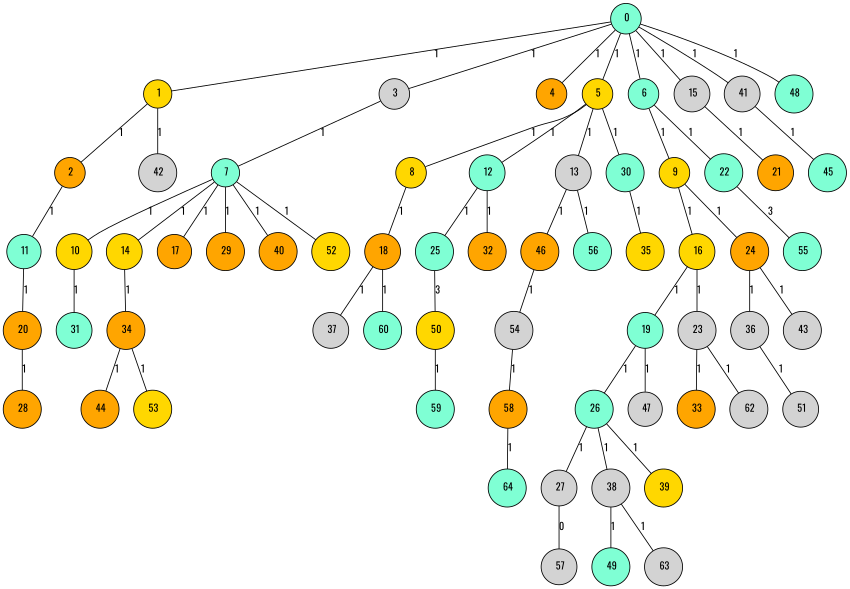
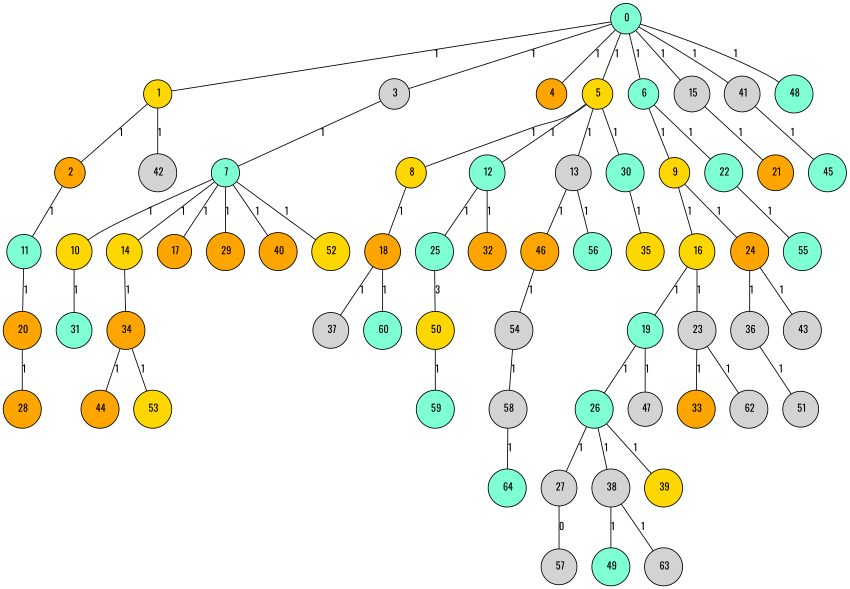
(771, 212) -> (770, 212)
(508, 409) -> (508, 409)
